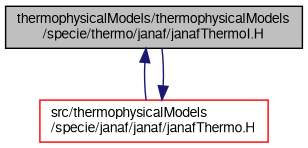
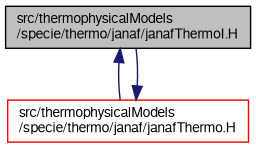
(154, 27) -> (128, 27)
(154, 121) -> (128, 121)
